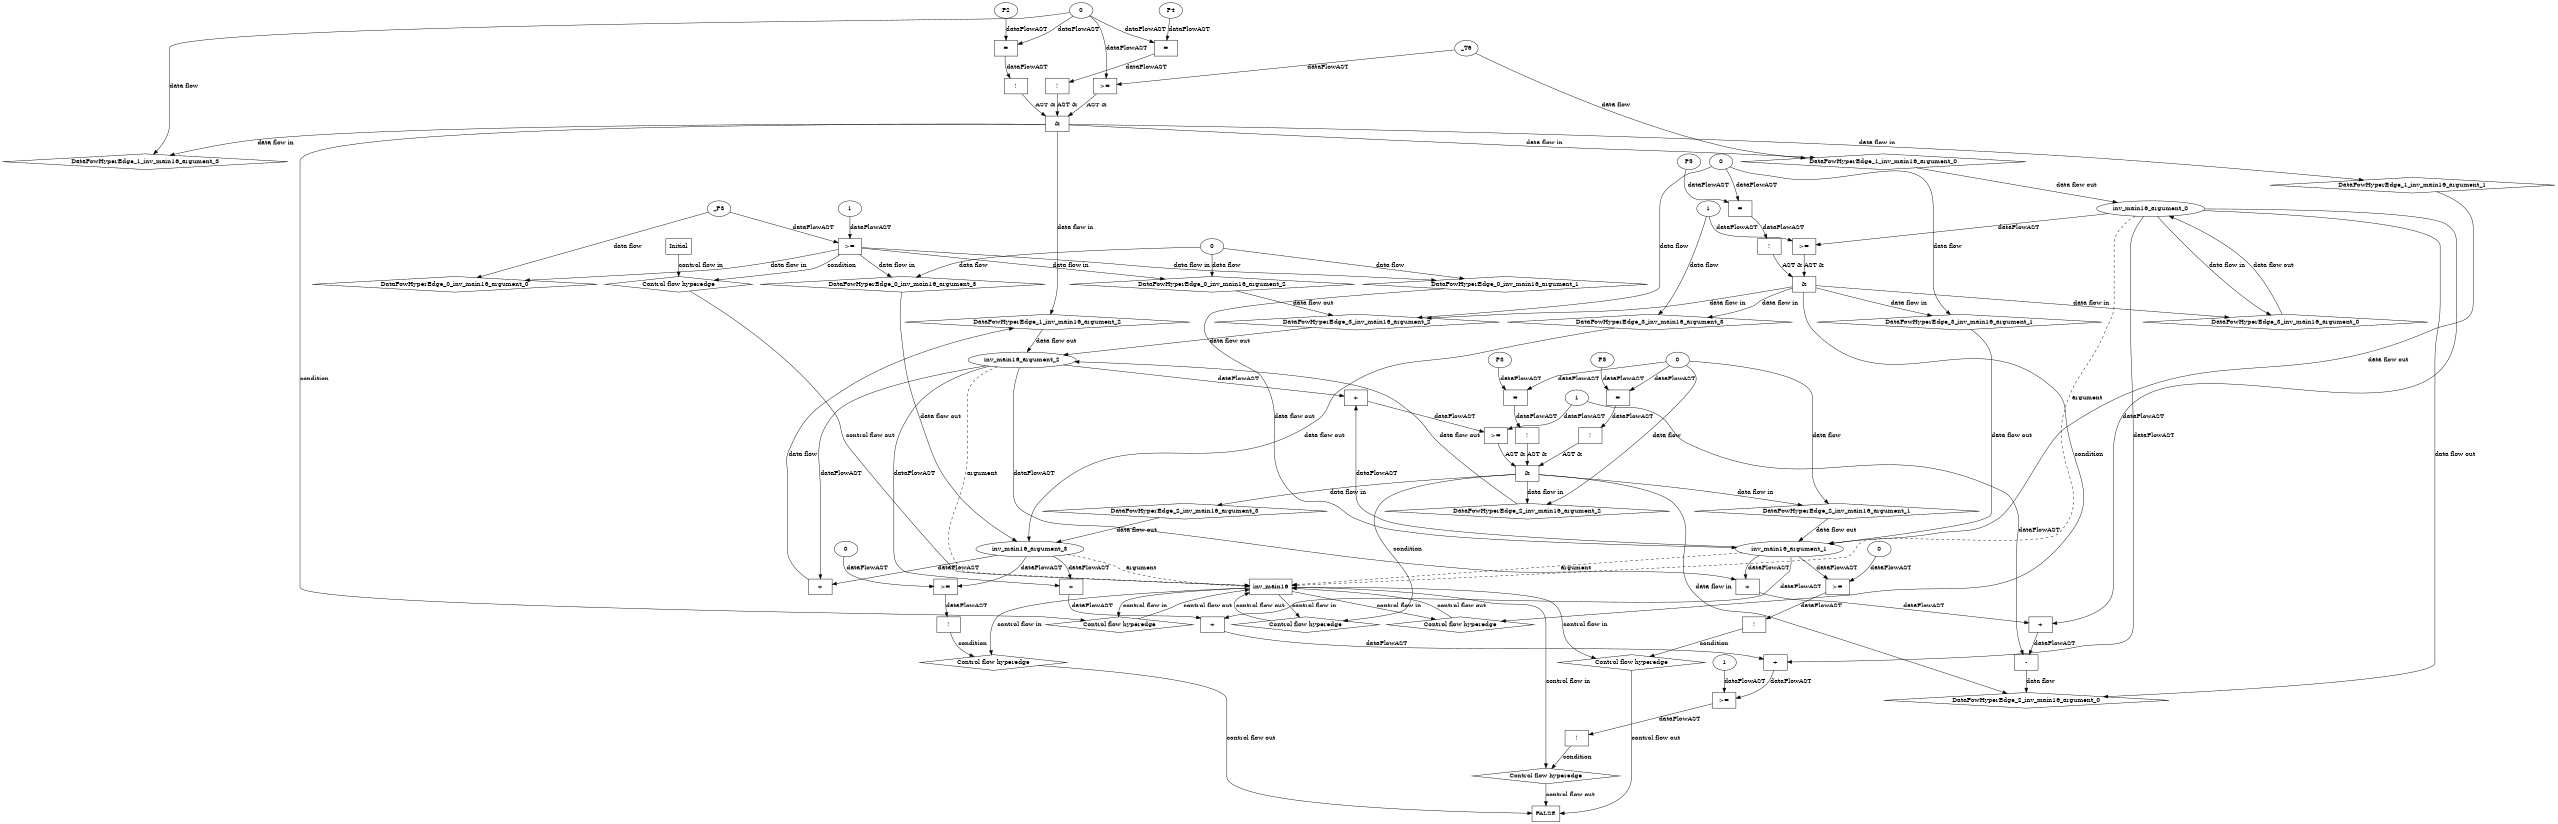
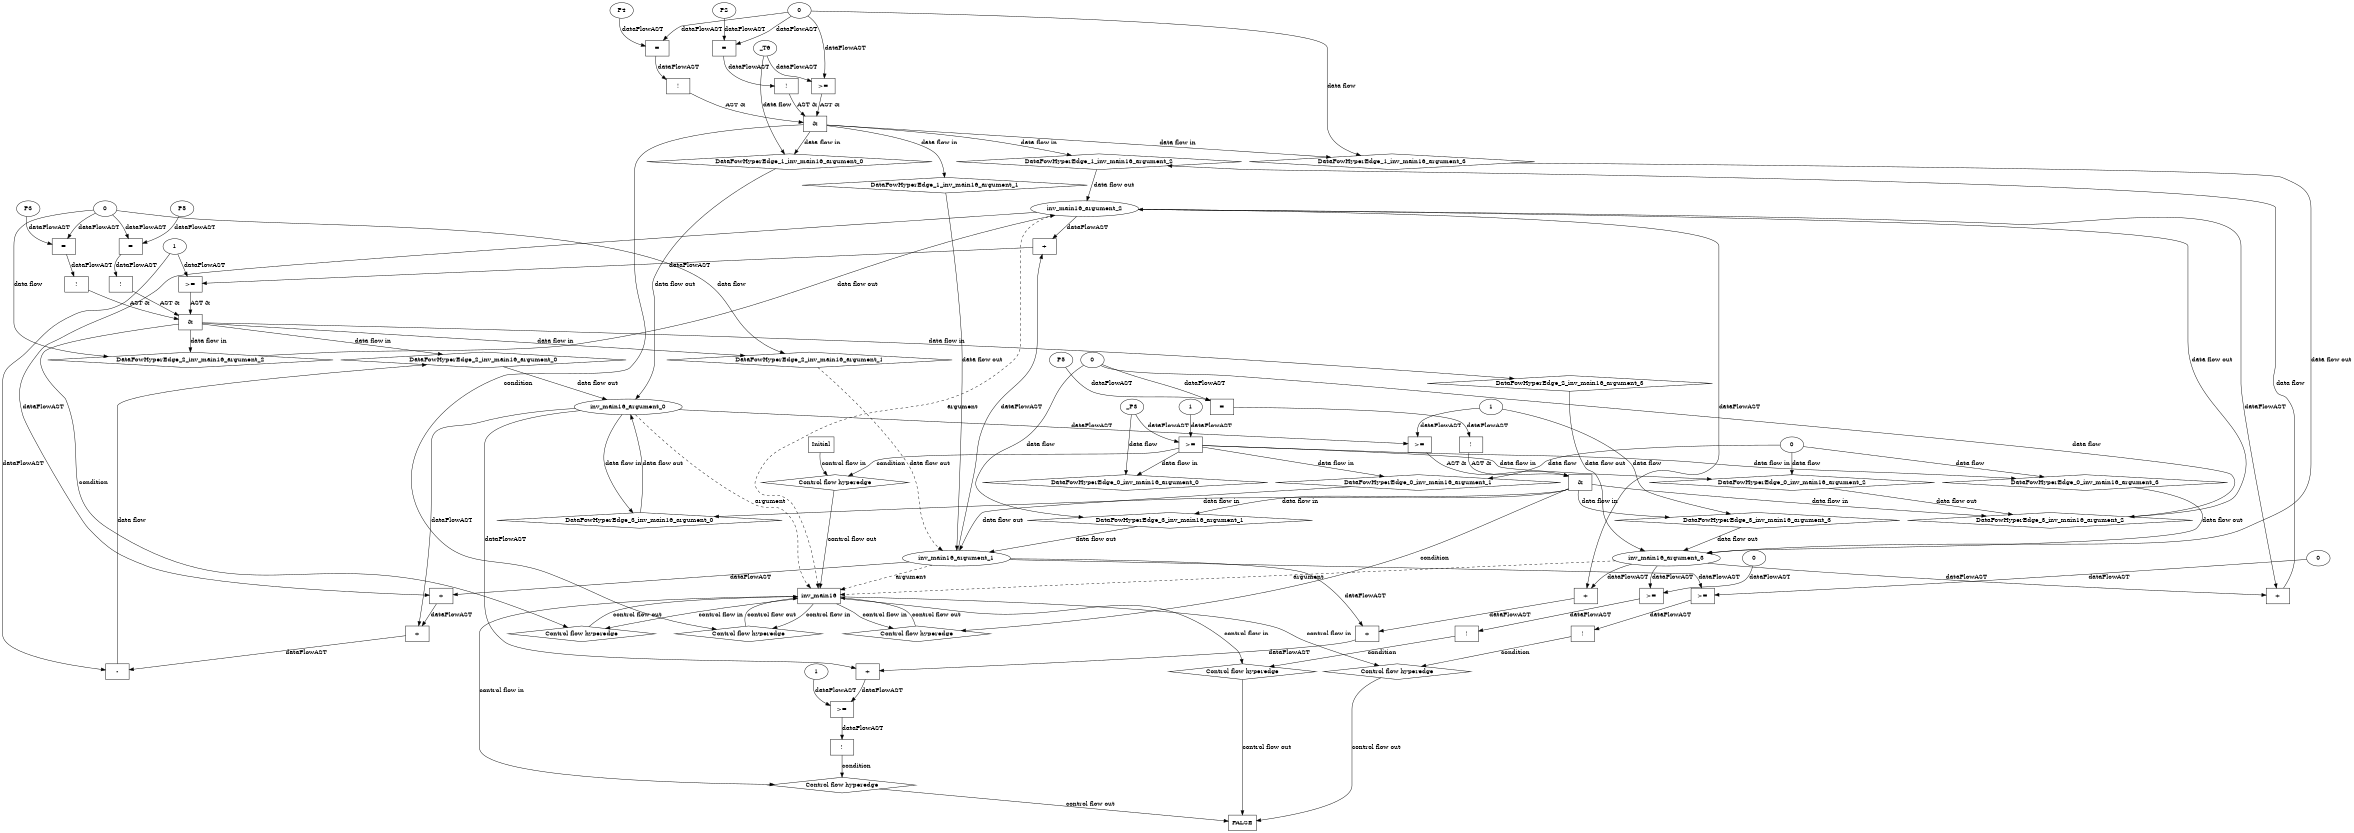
none -> (2311, 245)
(2435, 498) -> (553, 383)
(1815, 529) -> (896, 447)
